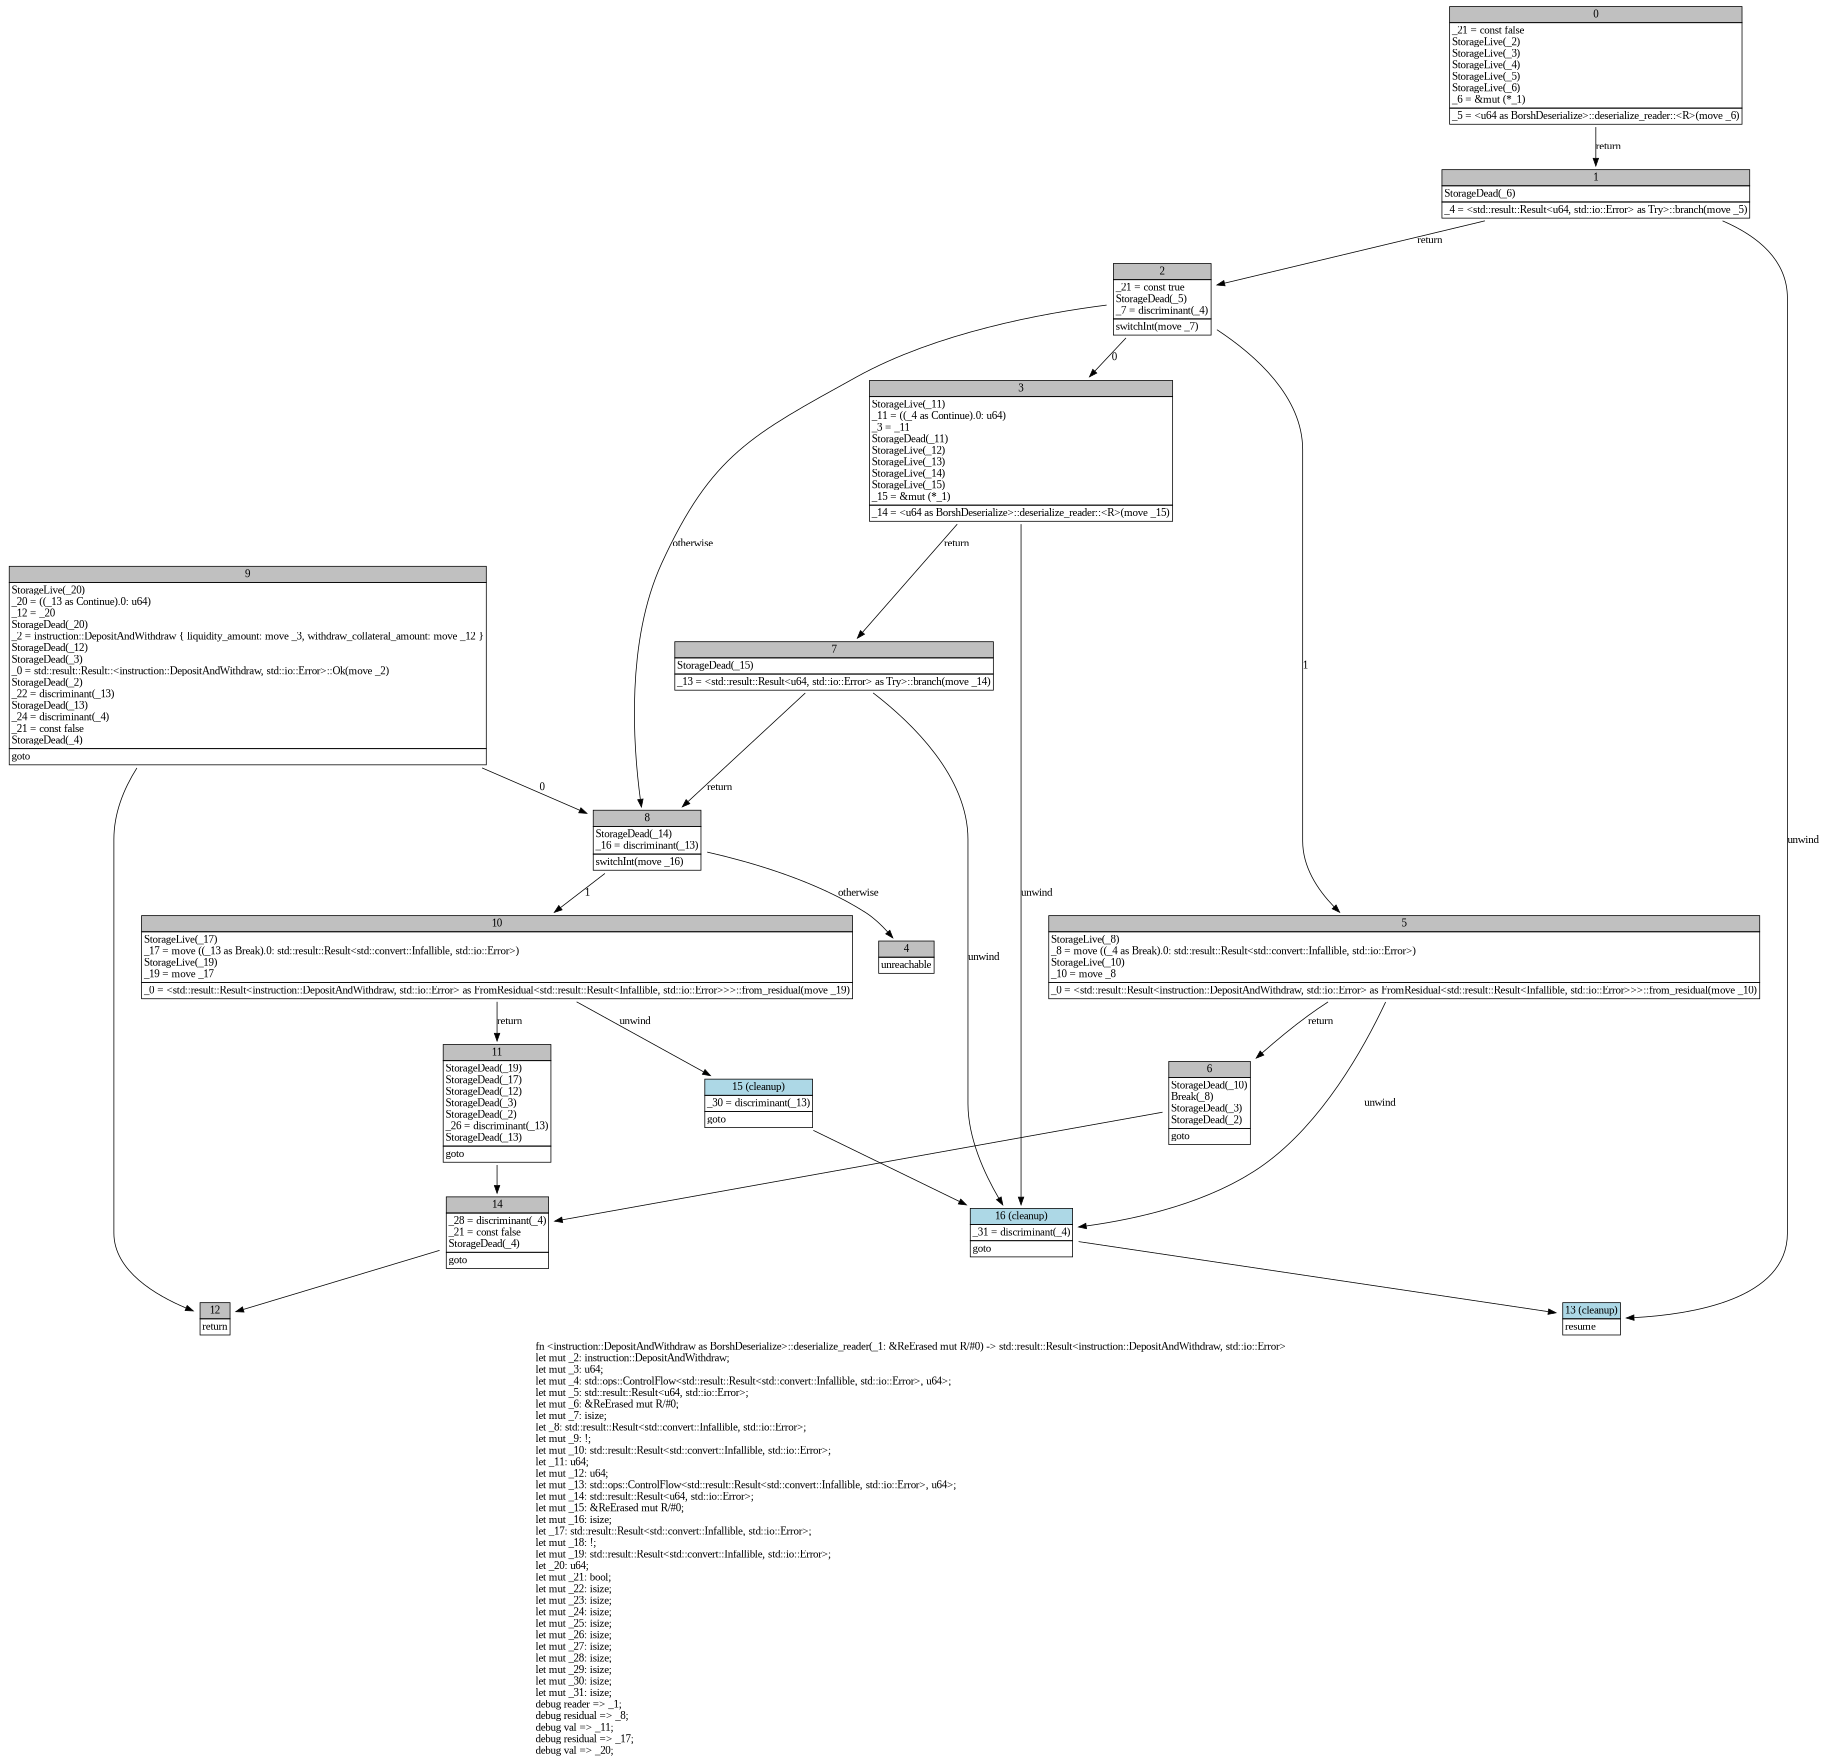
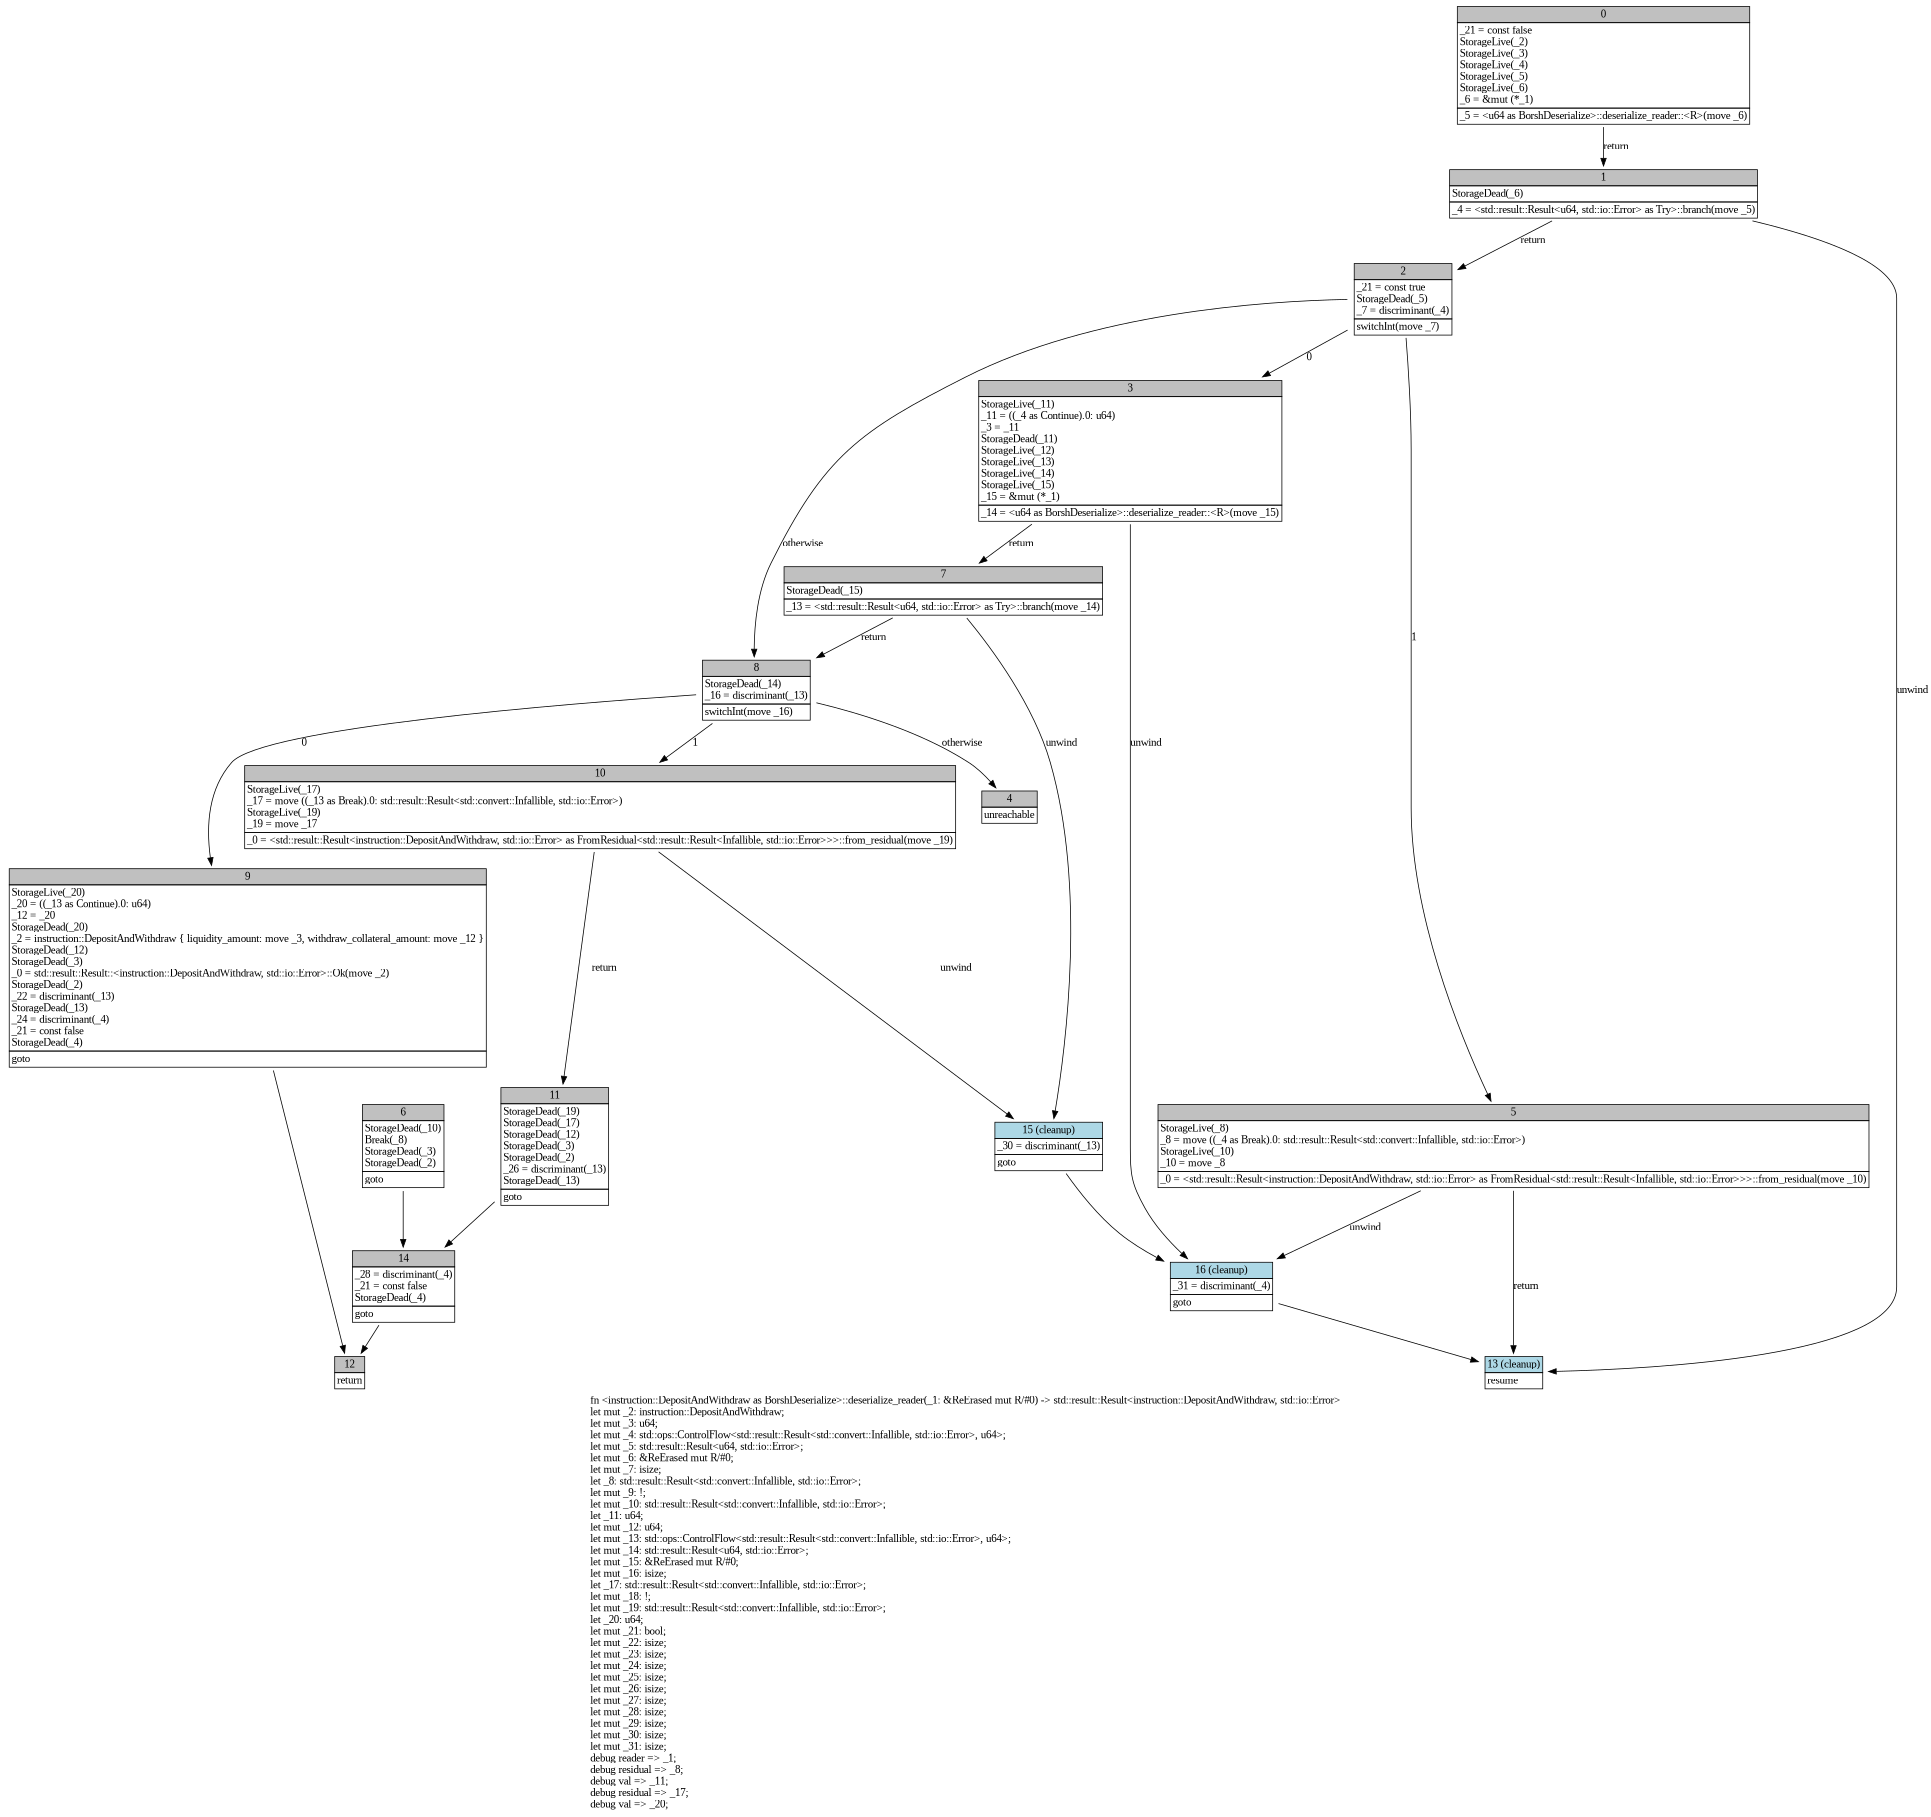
(531, 789) -> (411, 721)
(968, 932) -> (1067, 852)
(1294, 1026) -> (1513, 1268)
